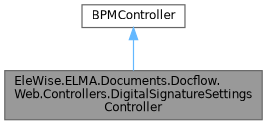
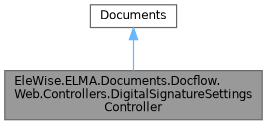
(133, 16) -> (133, 16)
